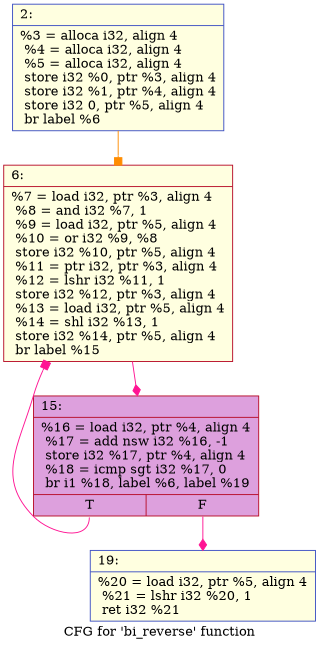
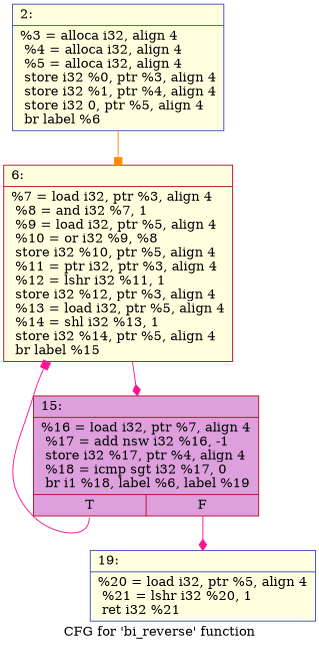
(146, 428) -> (146, 428)
